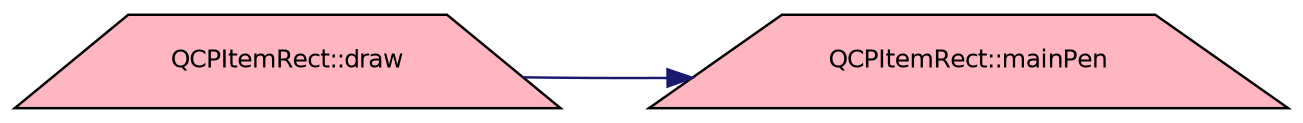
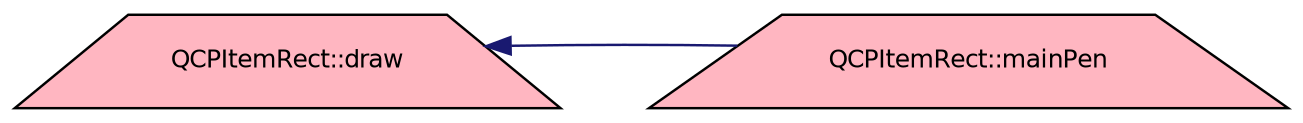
(595, 78) -> (624, 45)
